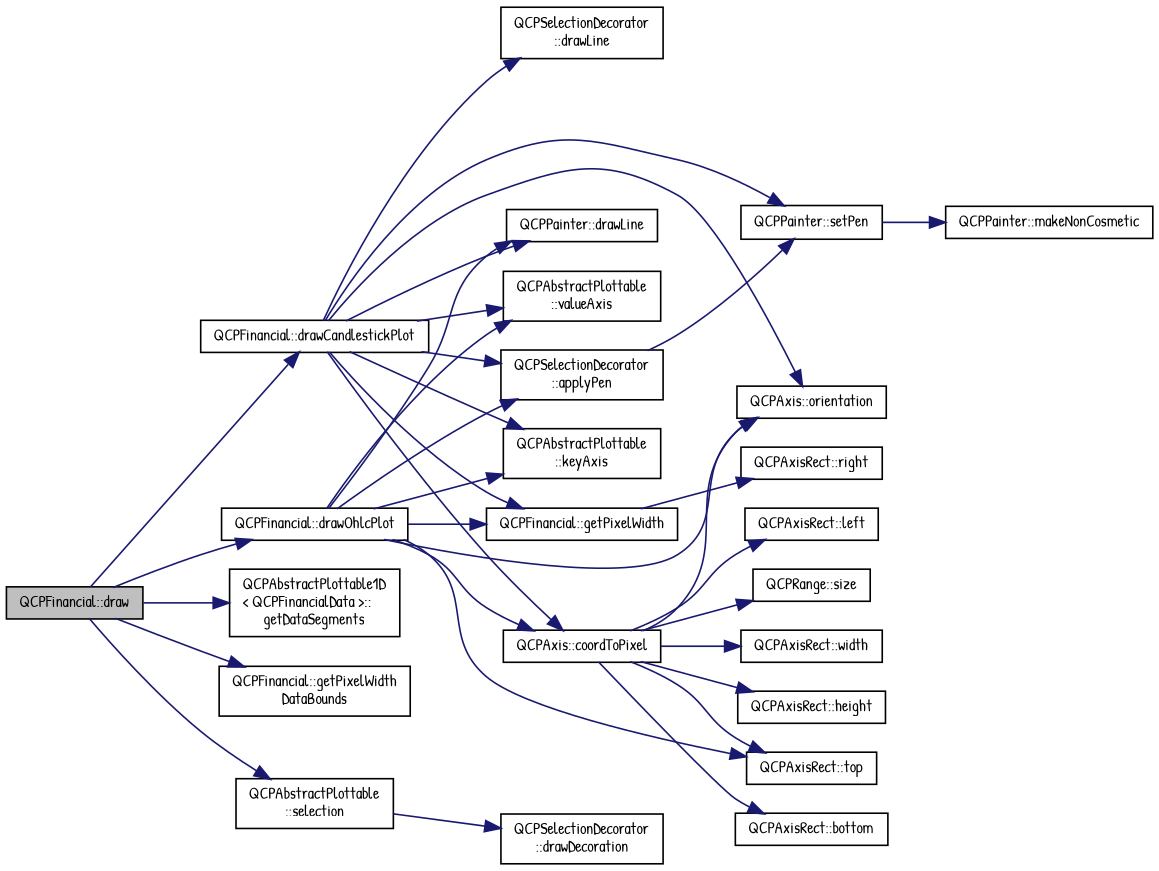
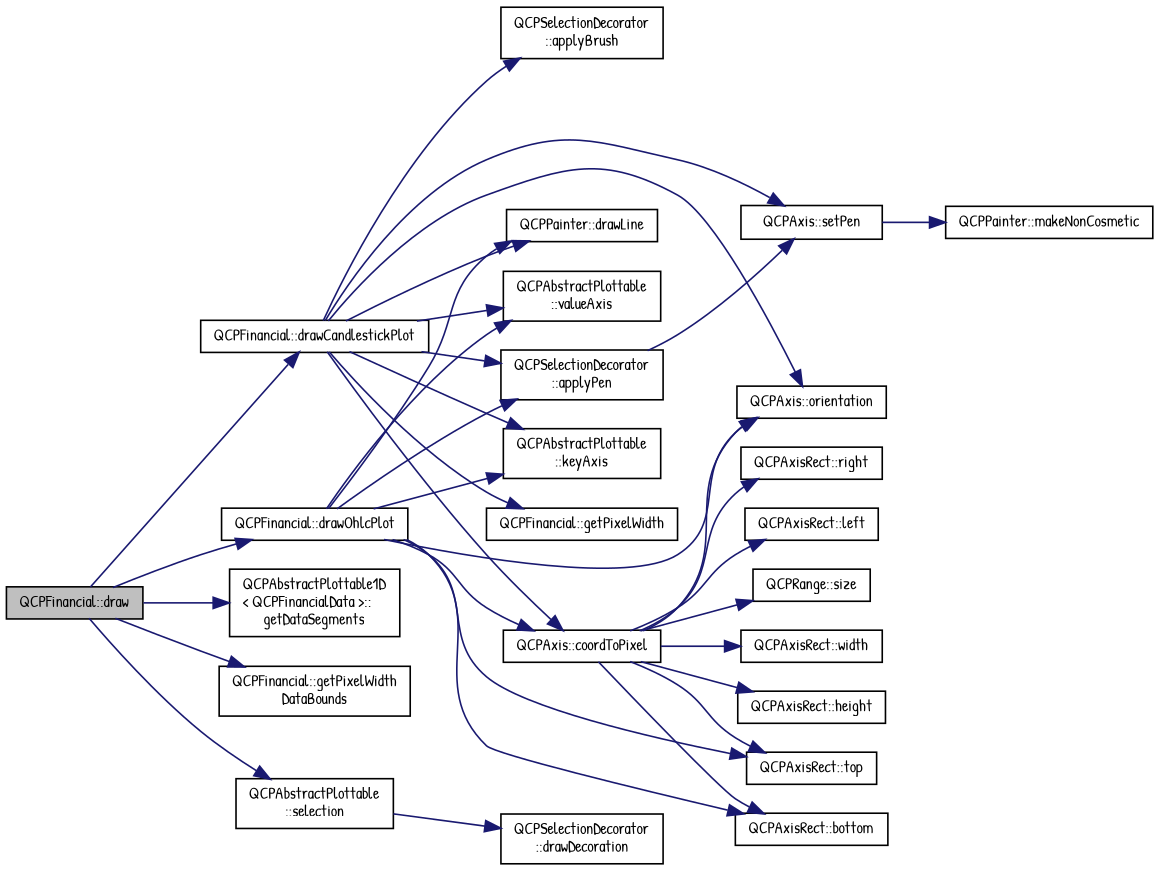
(582, 33) -> (582, 33)
(812, 222) -> (812, 222)
(689, 496) -> (702, 567)
(439, 524) -> (494, 749)
